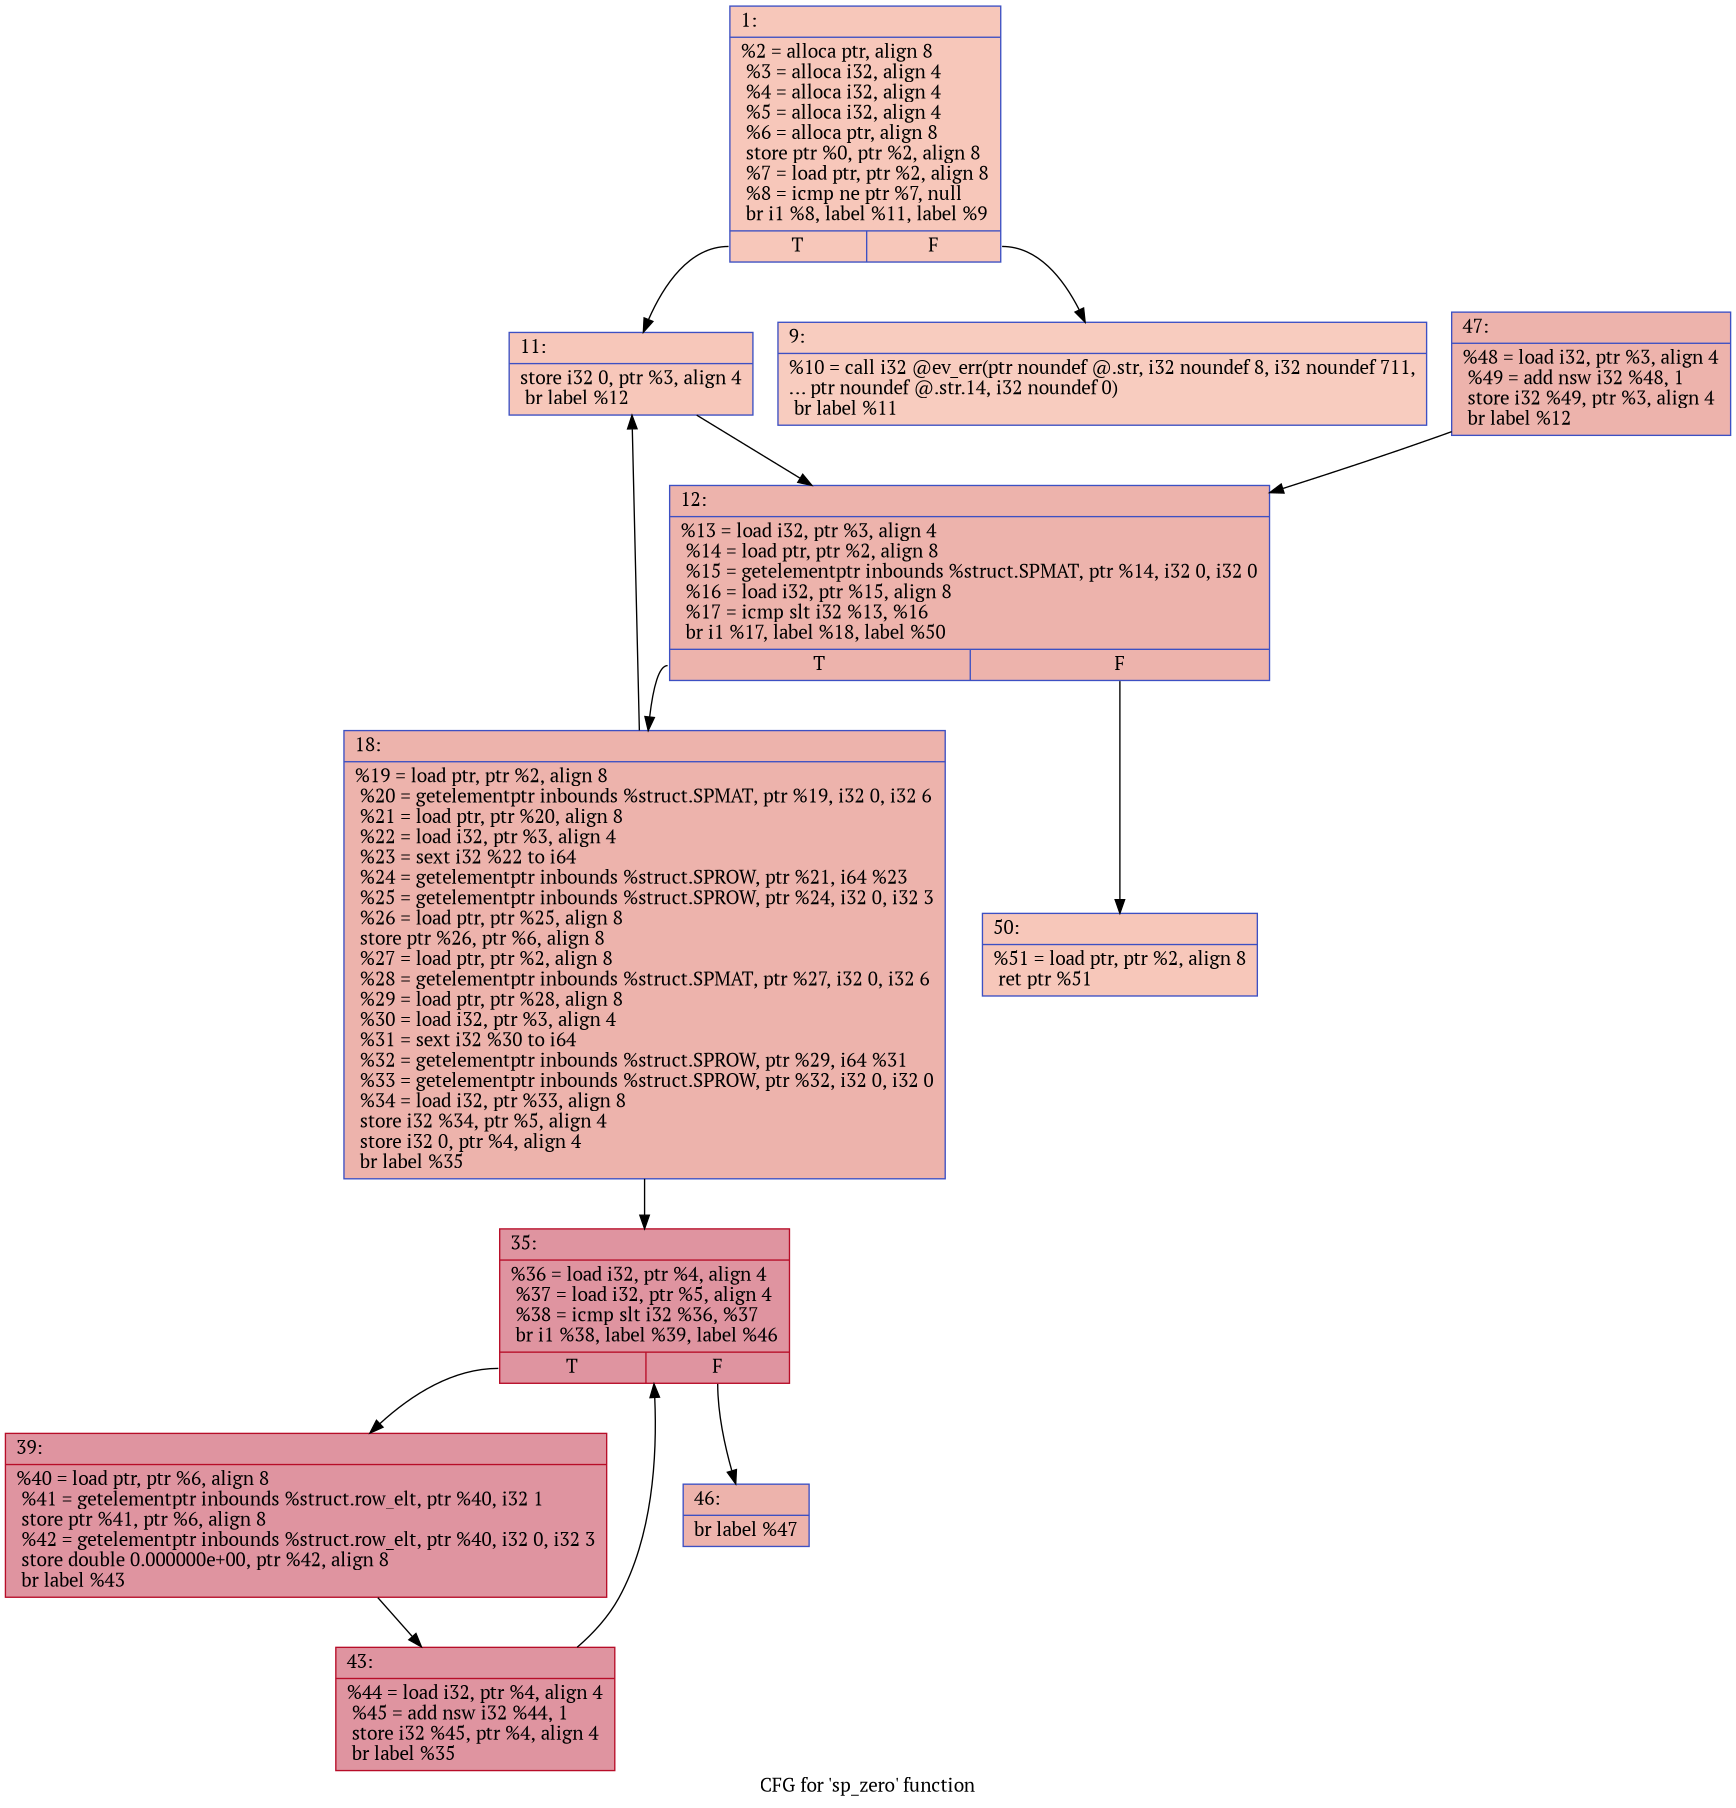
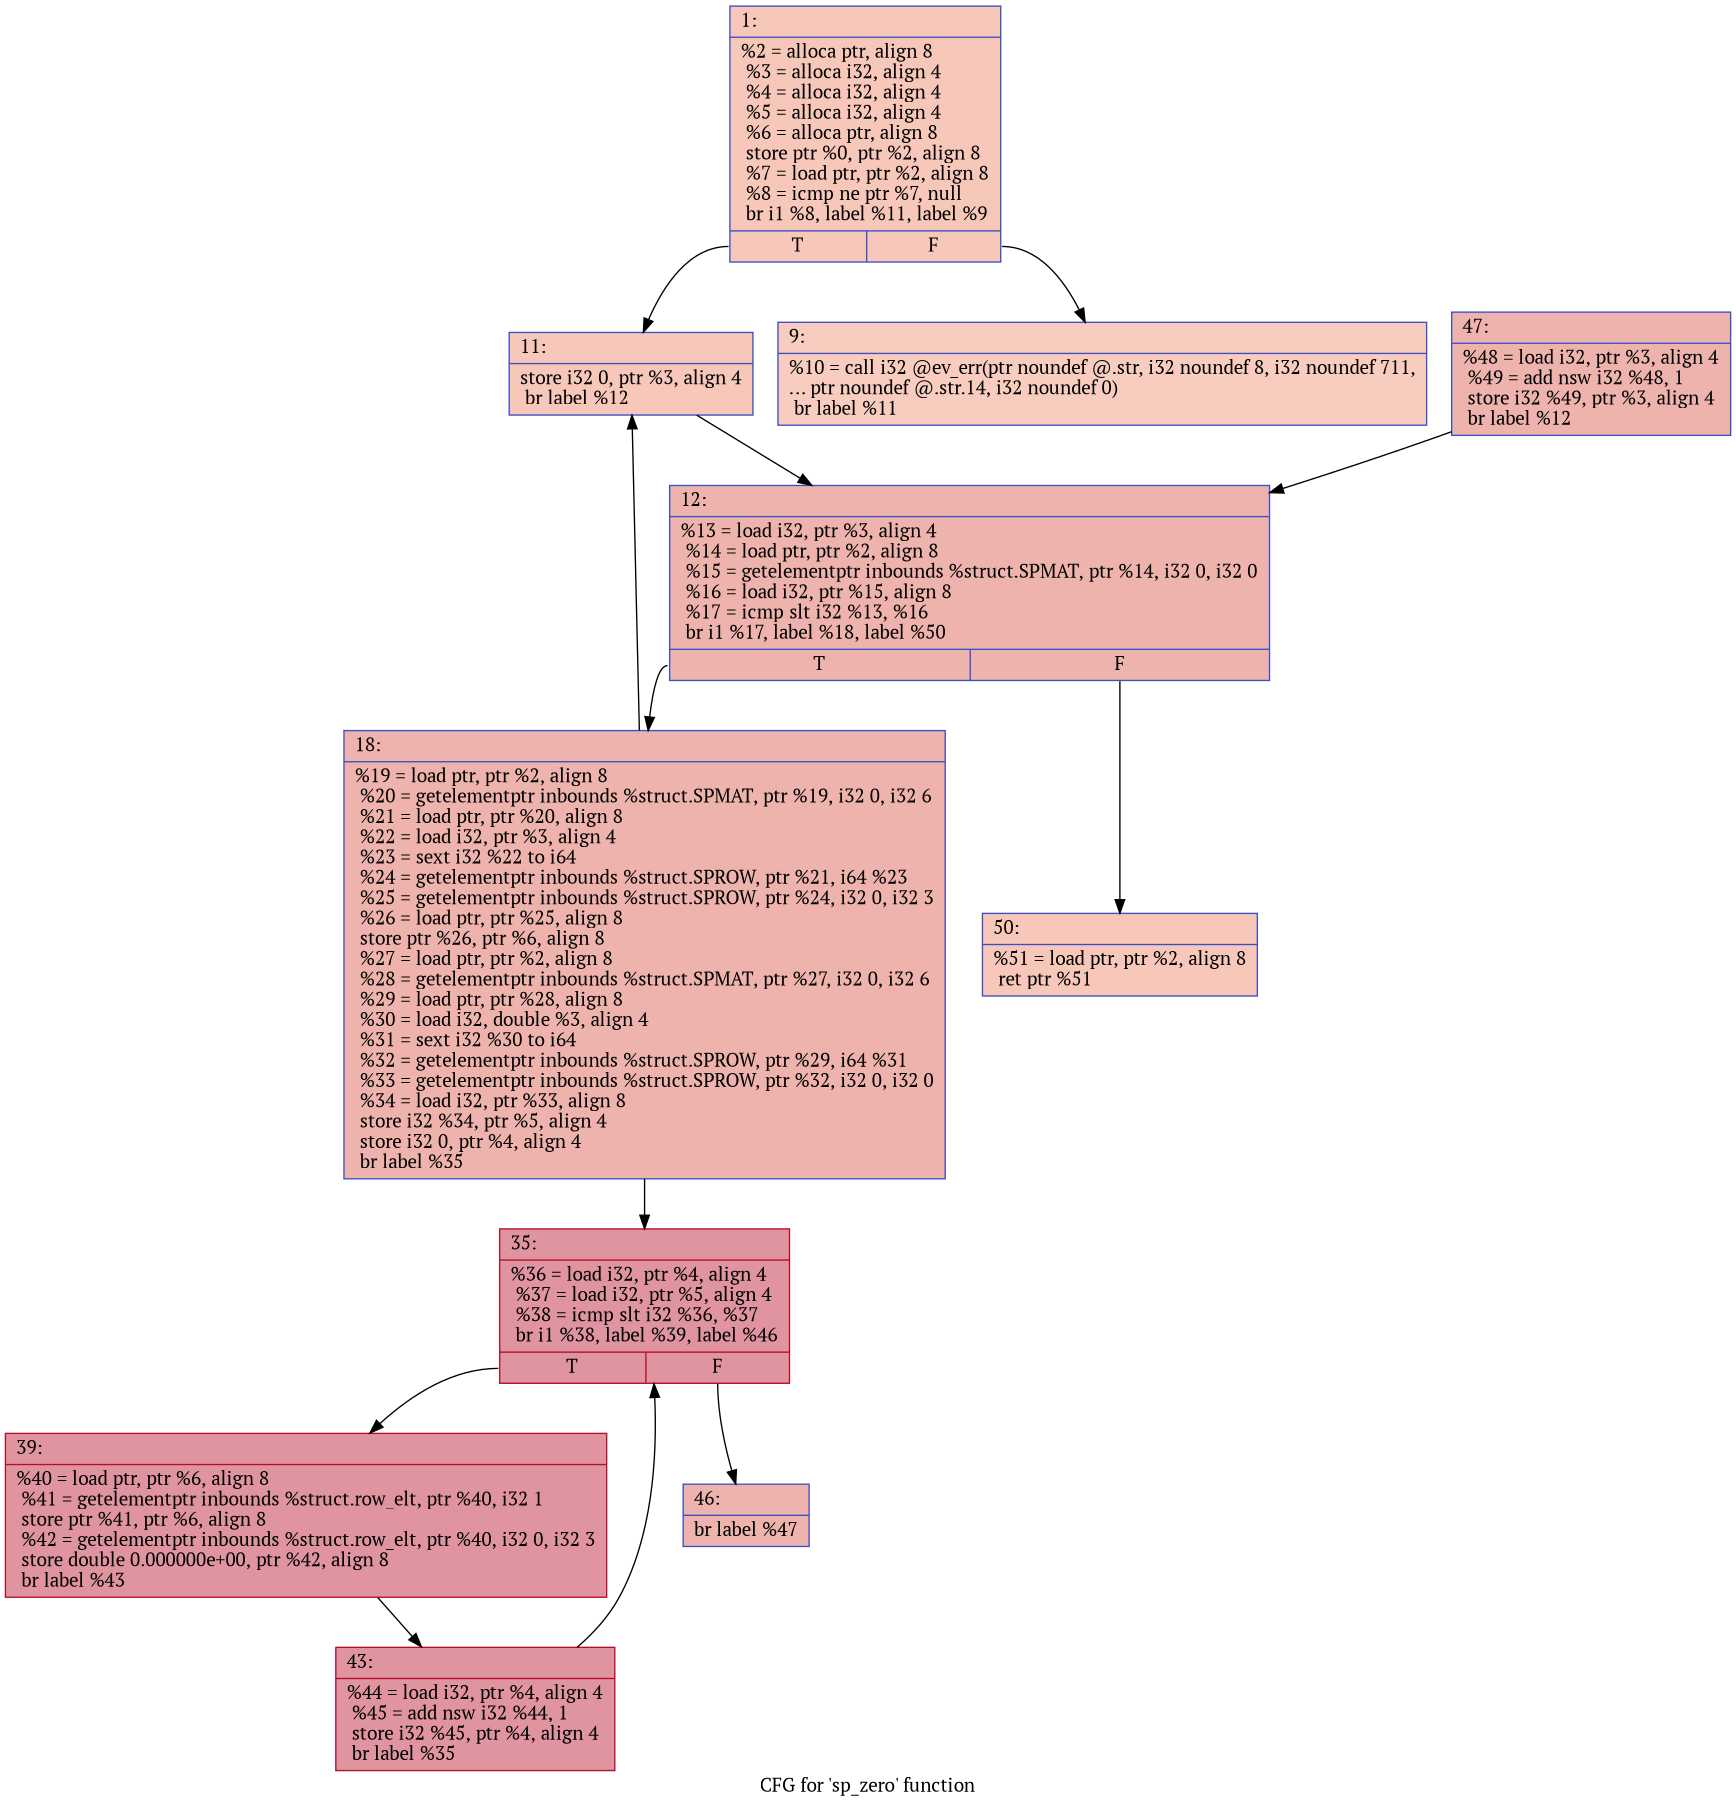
(485, 1020) -> (502, 1020)
